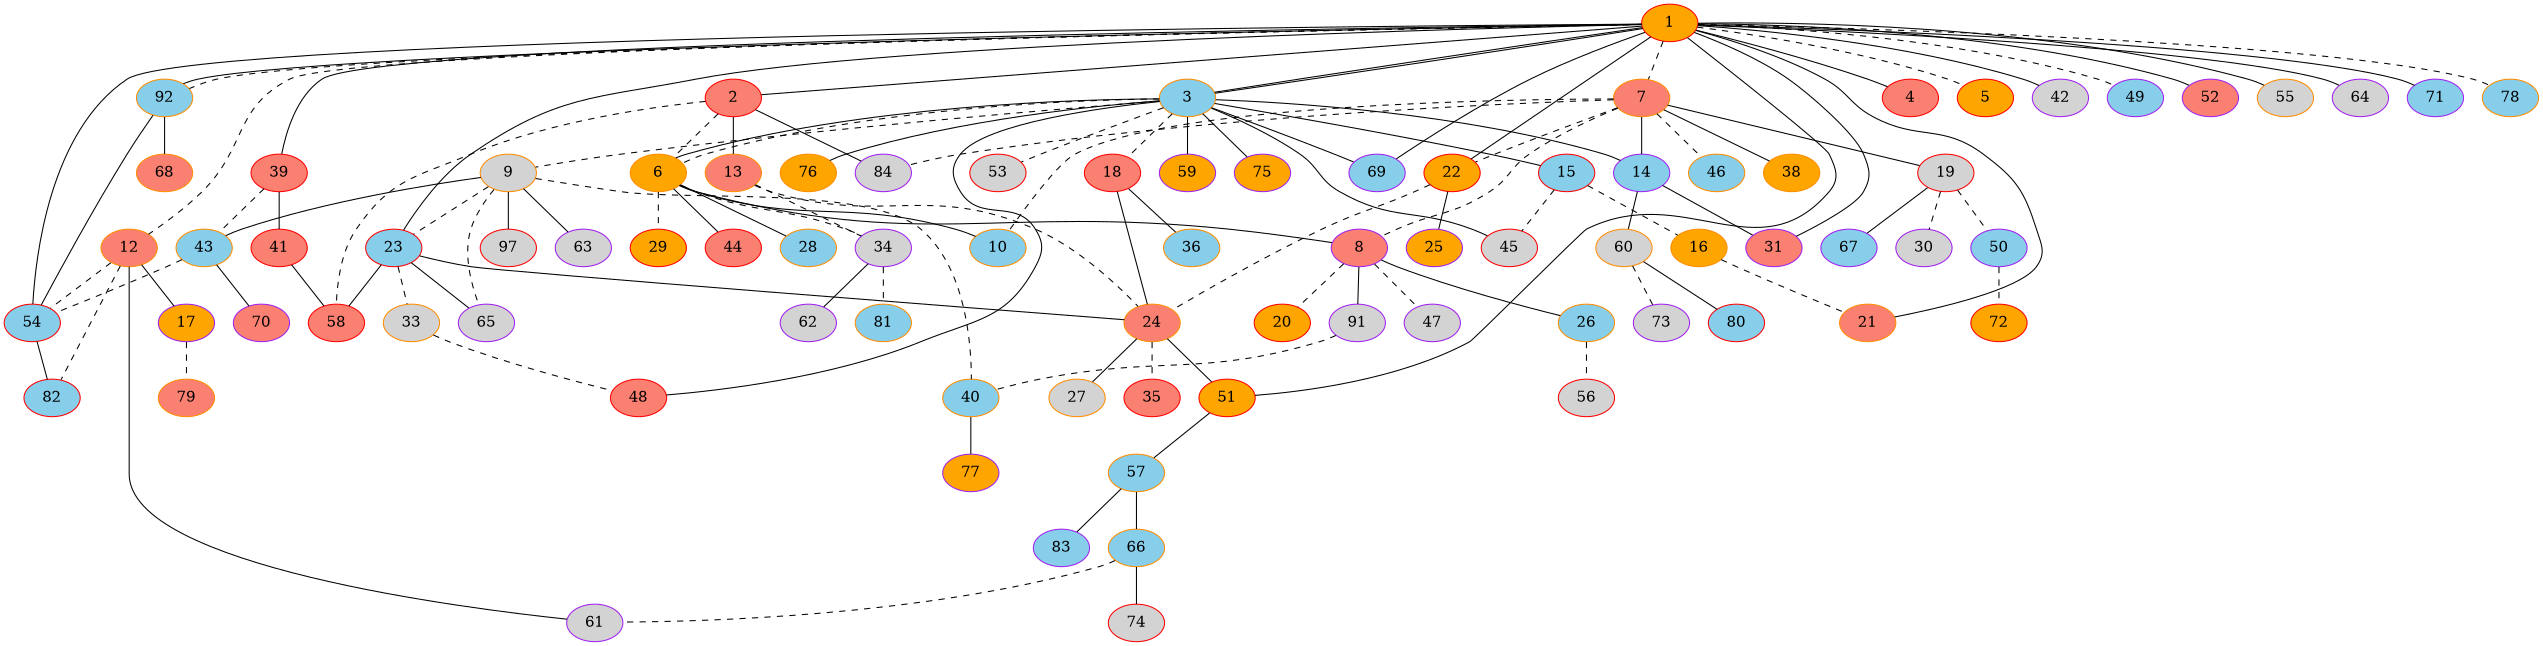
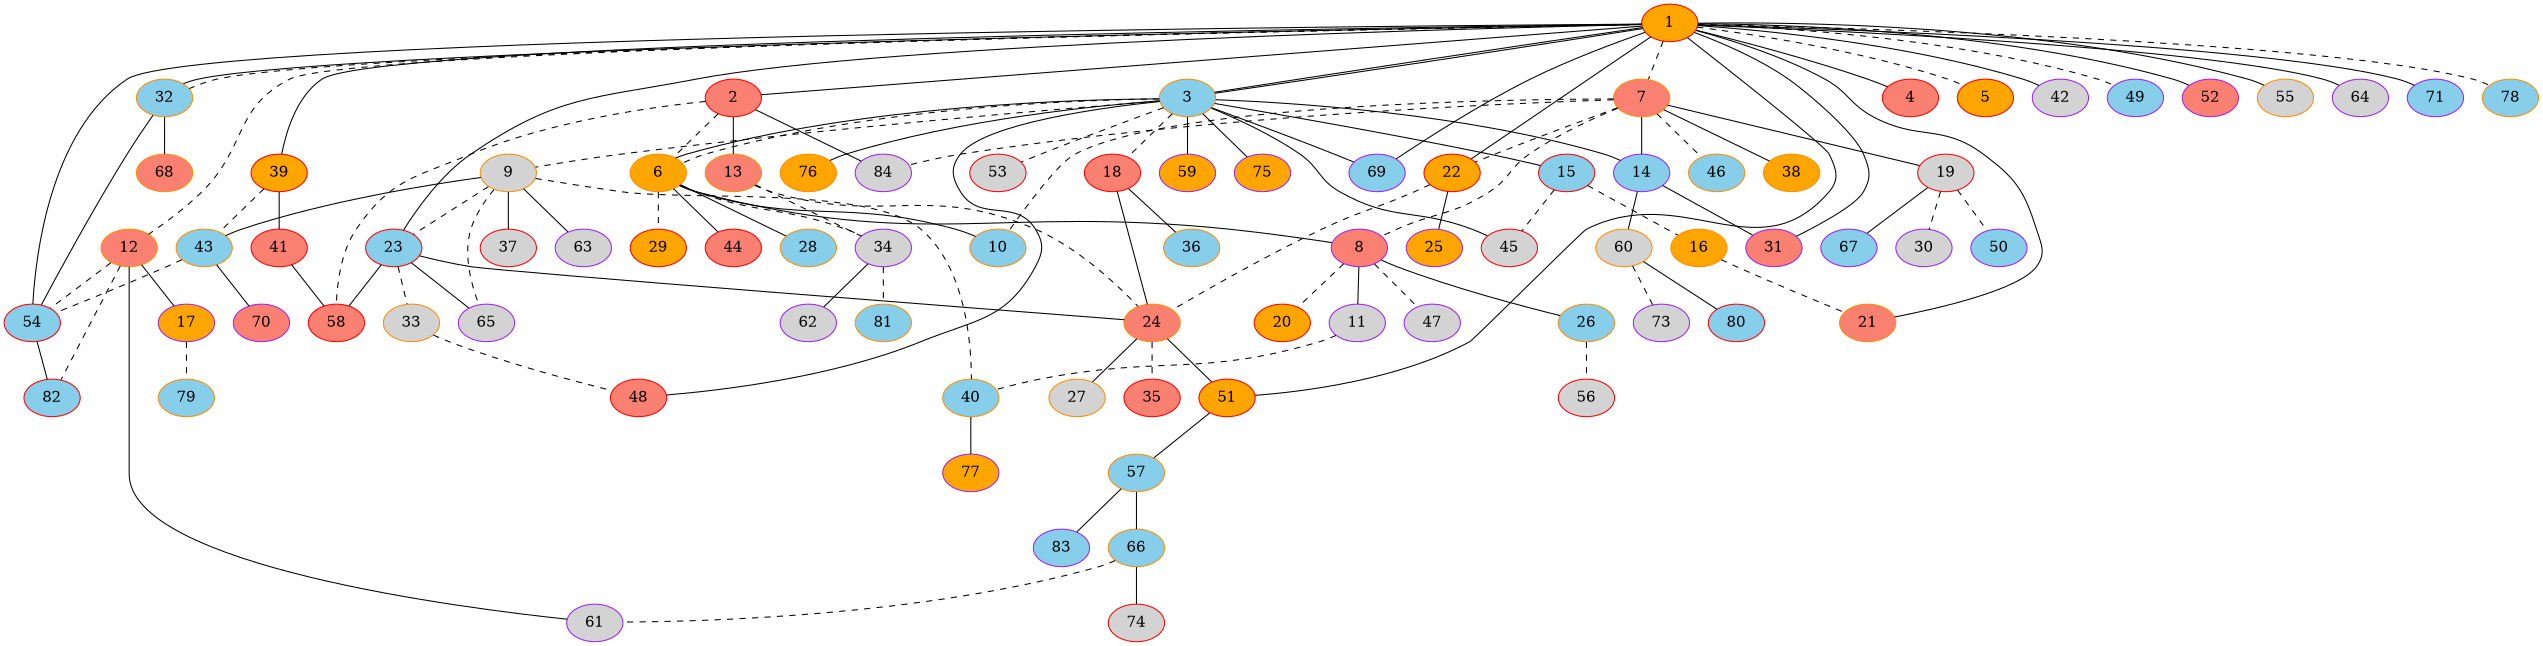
(165, 98) -> (165, 98)
(279, 173) -> (279, 173)
(508, 248) -> (508, 248)
(1357, 323) -> (1357, 323)
(1999, 323) -> none
(186, 398) -> (186, 398)
